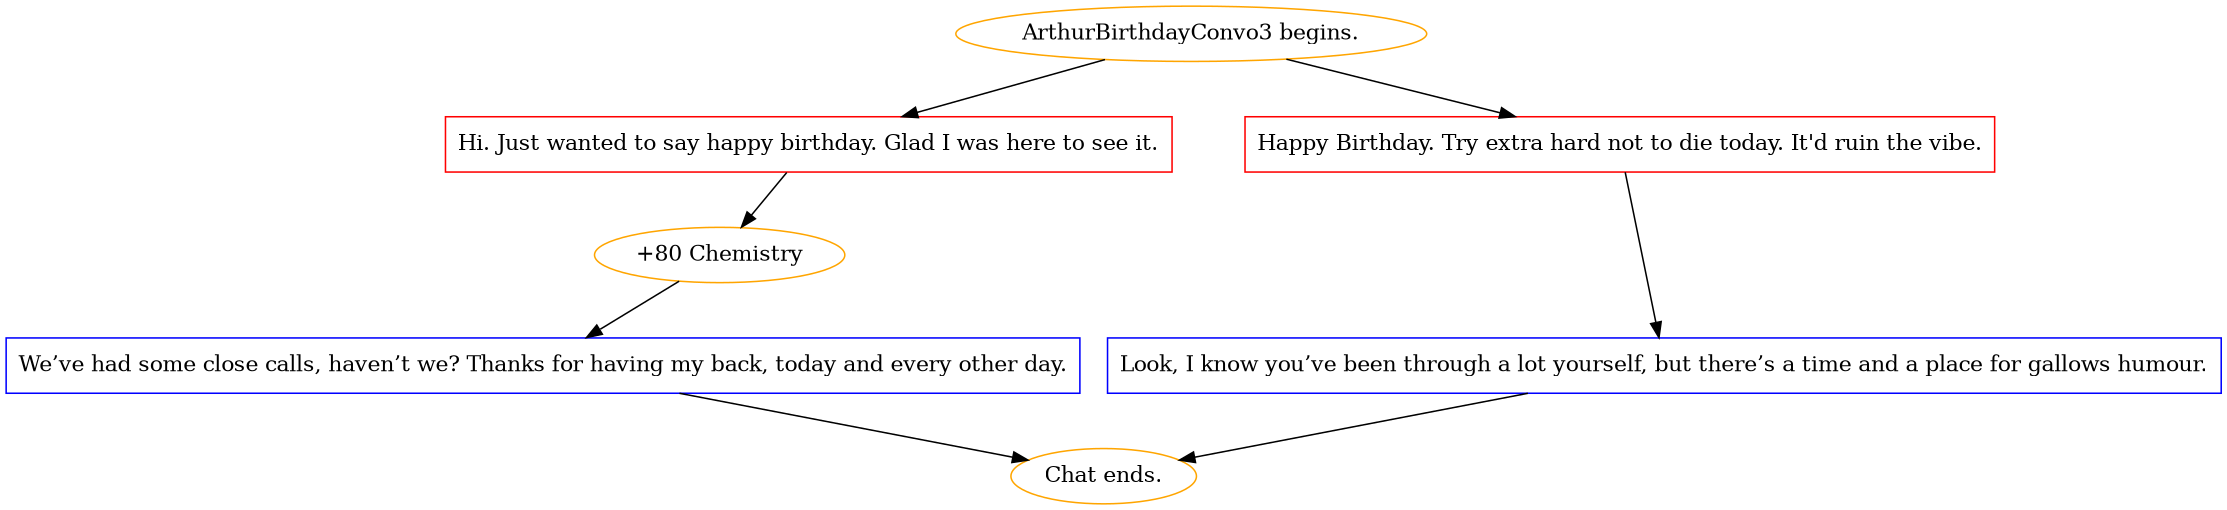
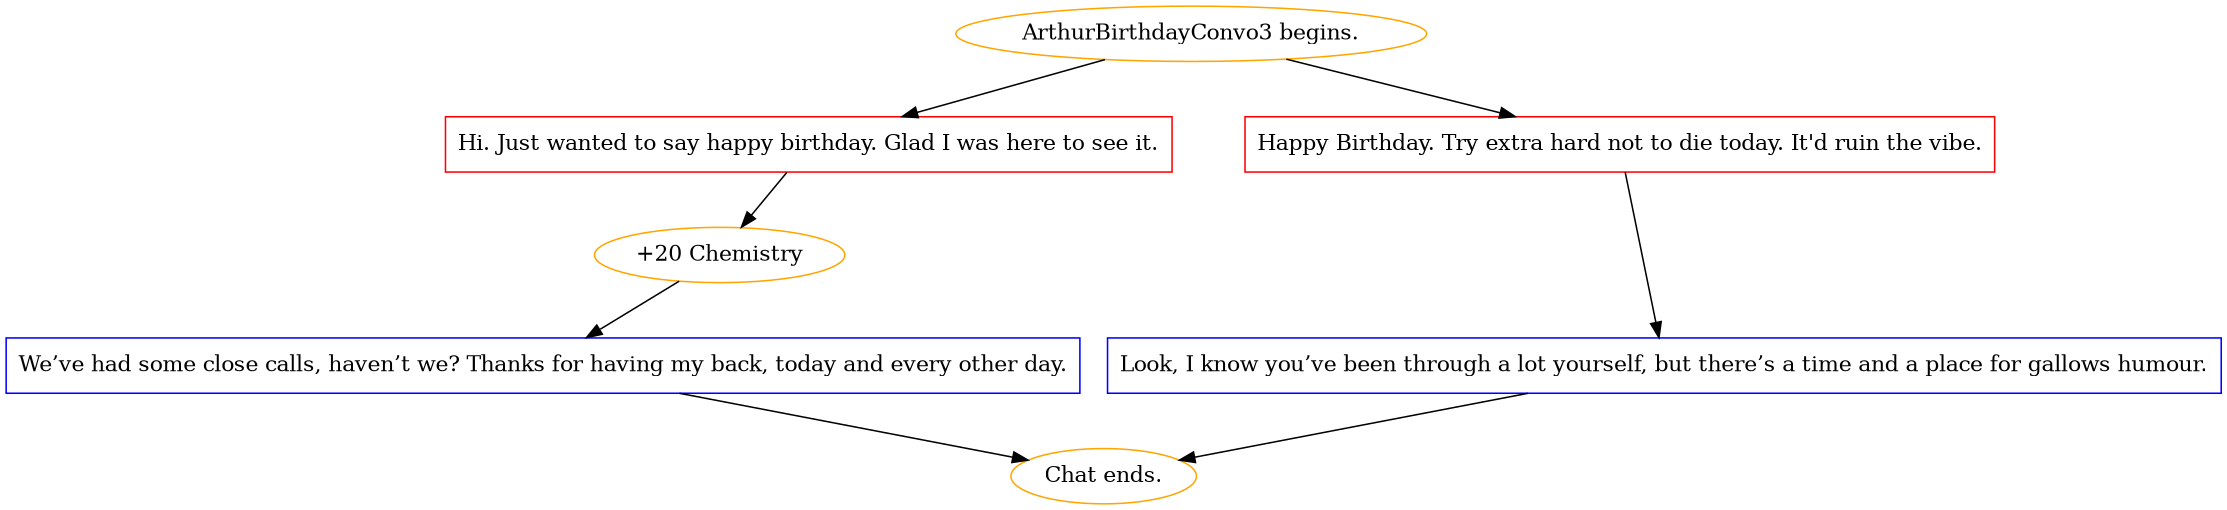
(720, 255) -> (720, 255)
